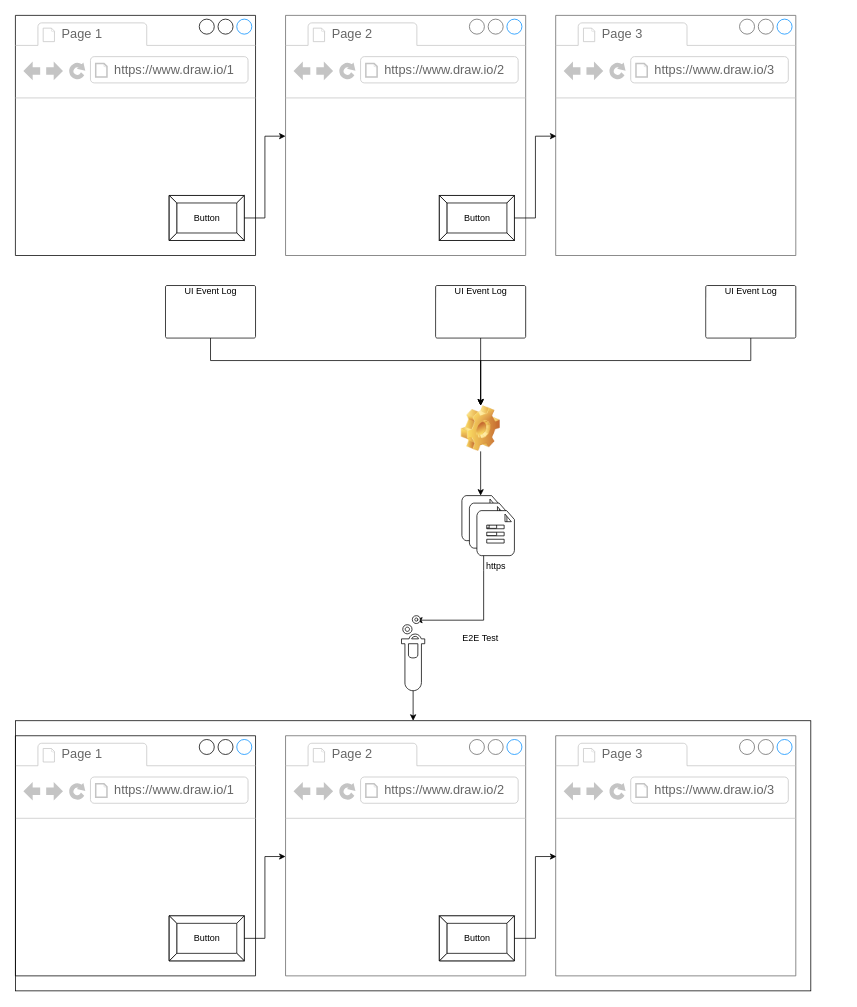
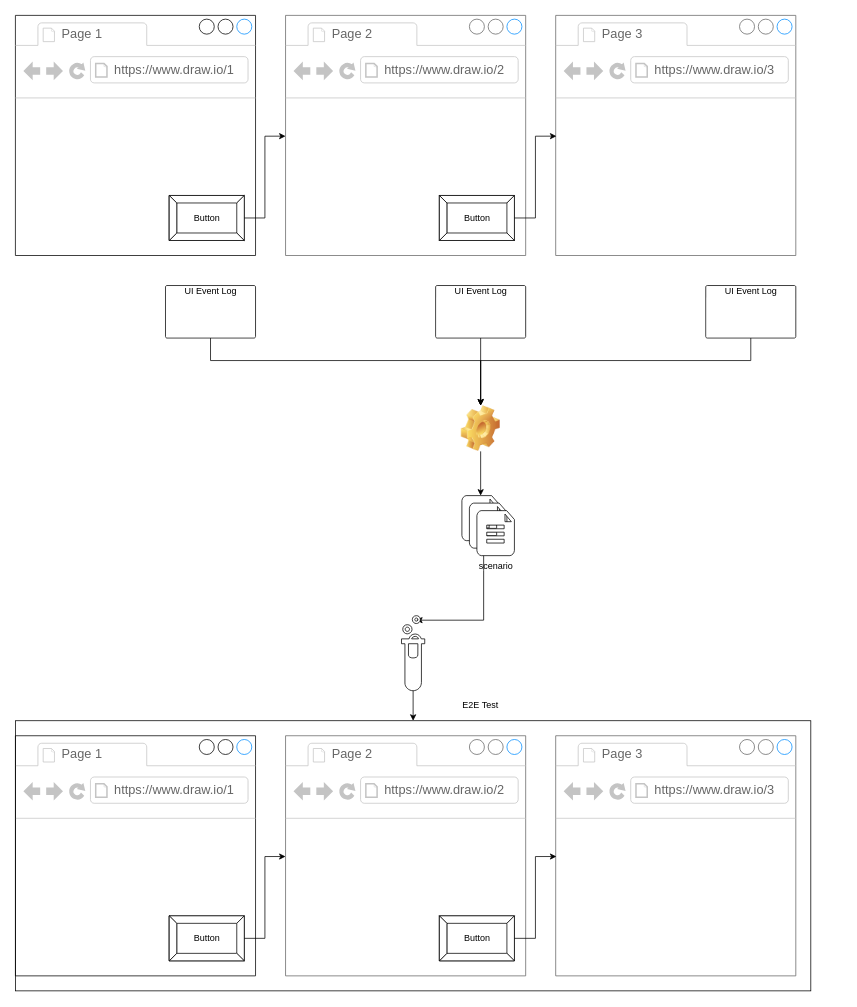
(496, 566) -> (496, 566)
(480, 638) -> (480, 705)
